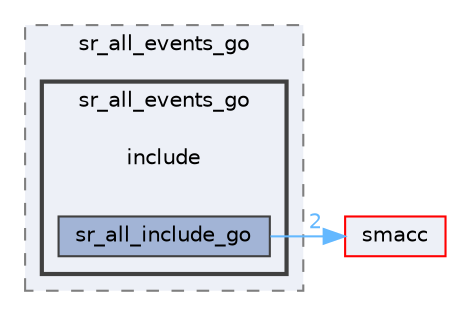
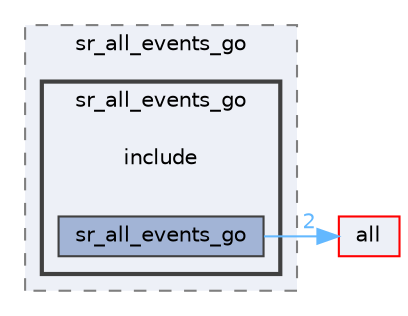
(164, 236) -> (161, 236)
(395, 236) -> (369, 236)
